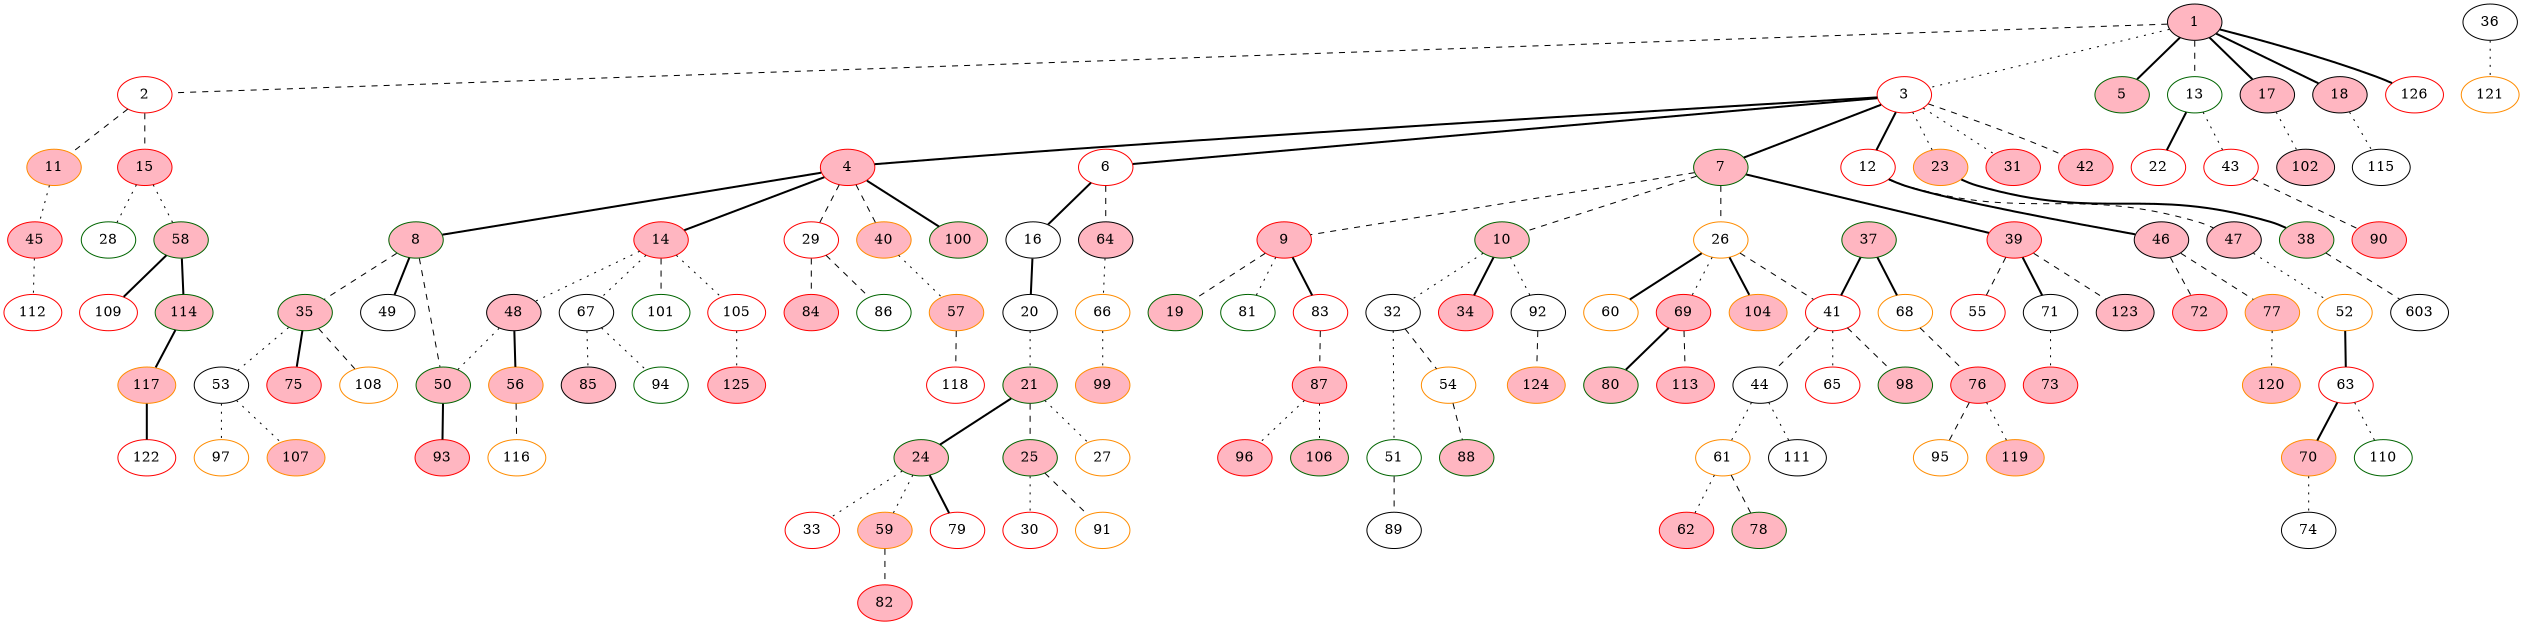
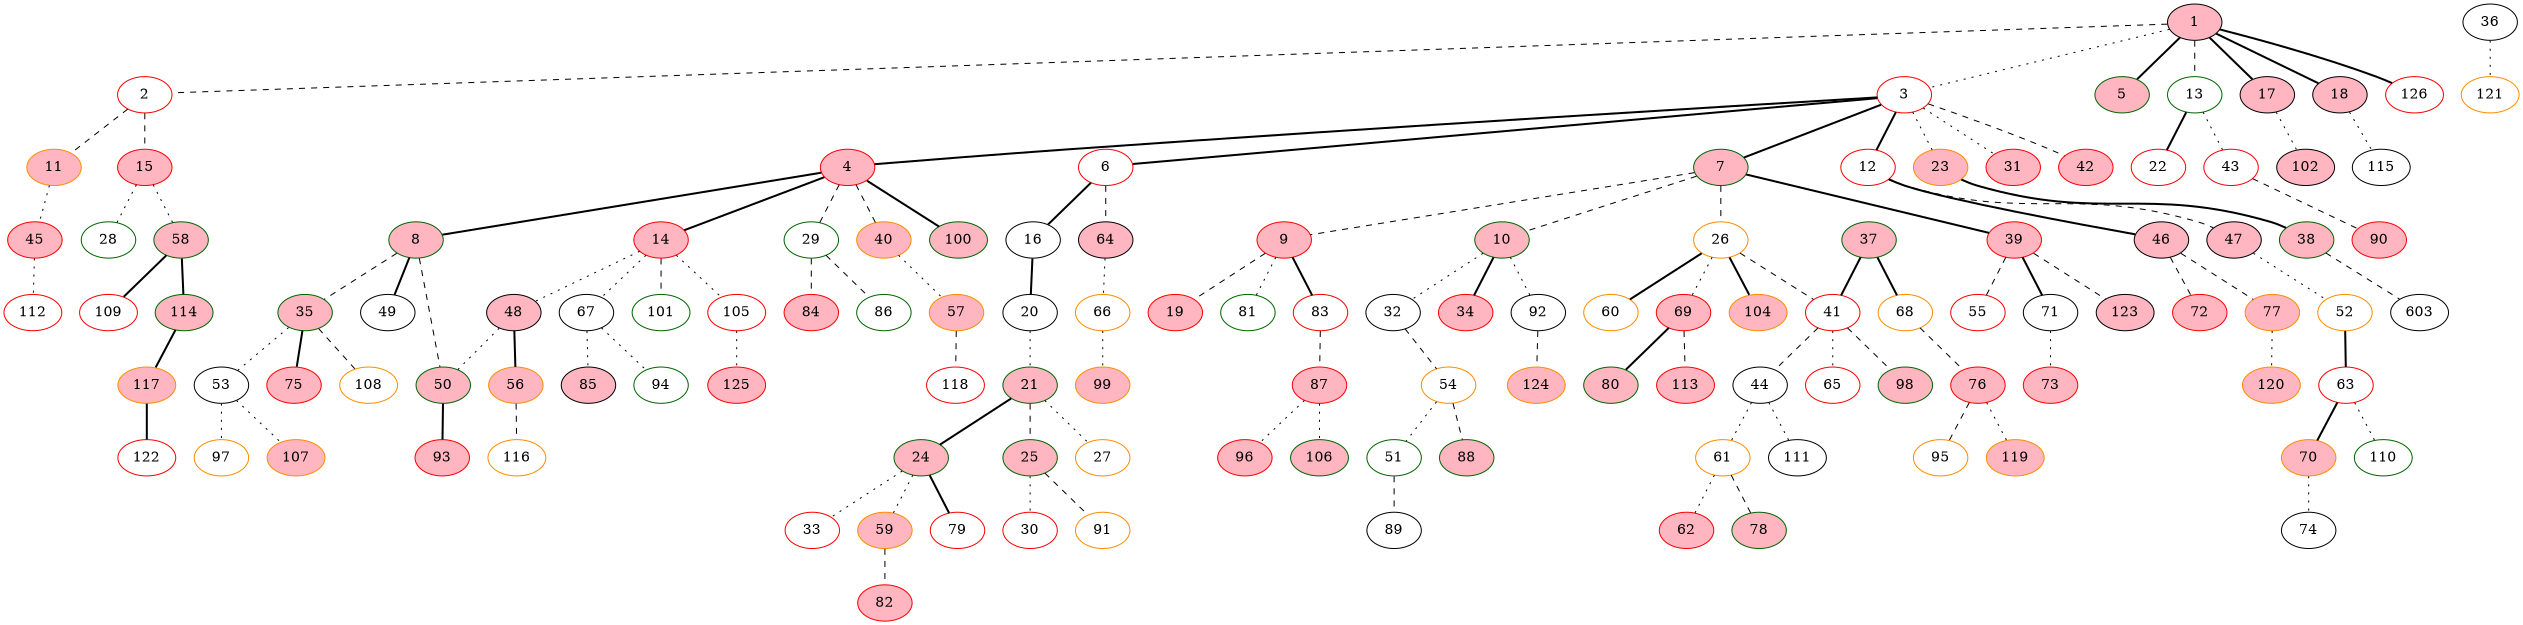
(811, 240) -> (811, 240)
(1175, 313) -> (1175, 313)
(1394, 385) -> (1421, 422)
